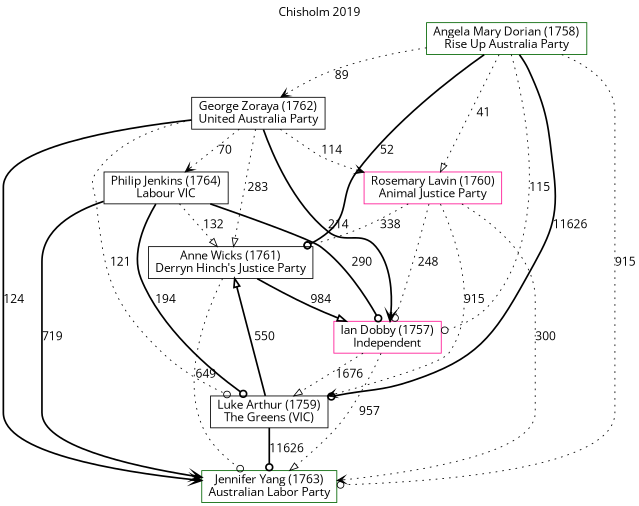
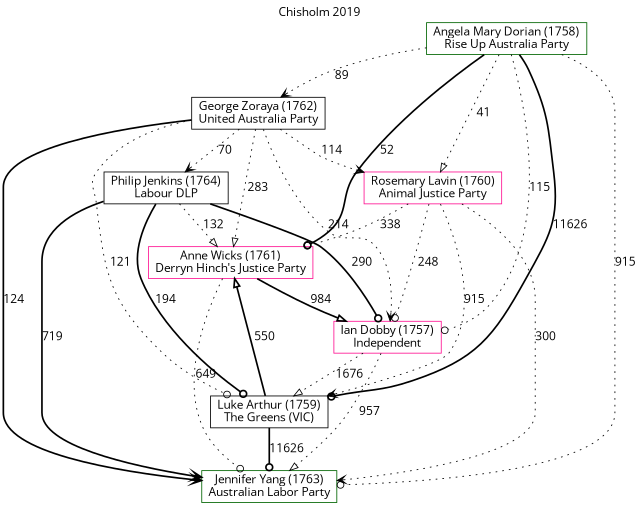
(166, 188) -> (166, 188)
(323, 227) -> (323, 227)
(231, 263) -> (231, 263)
